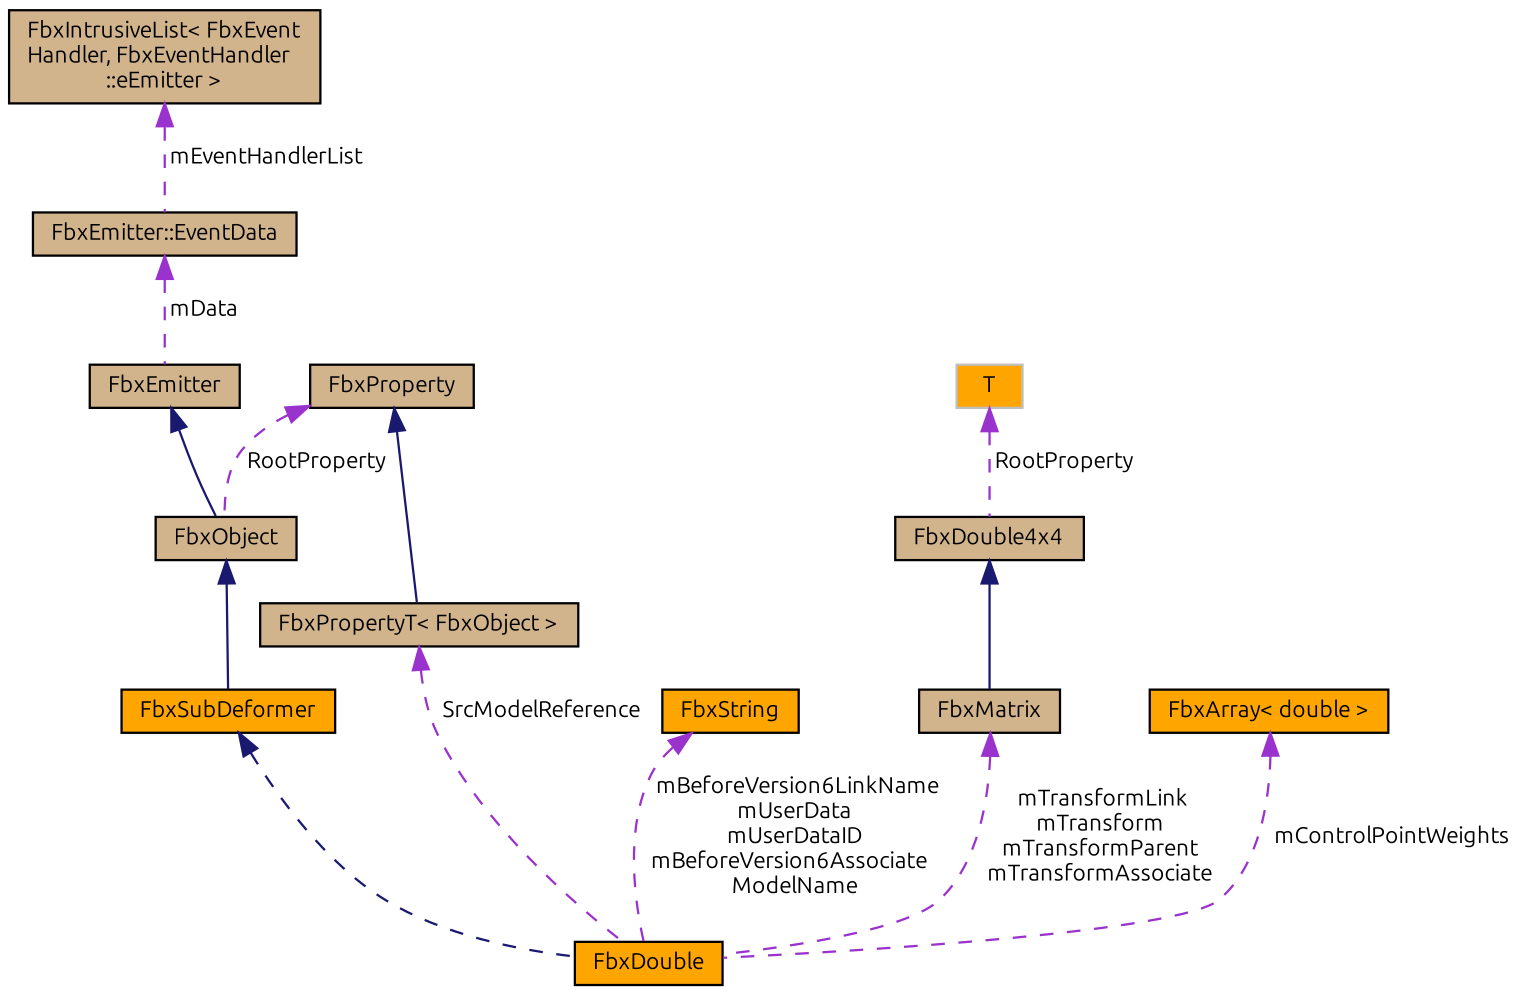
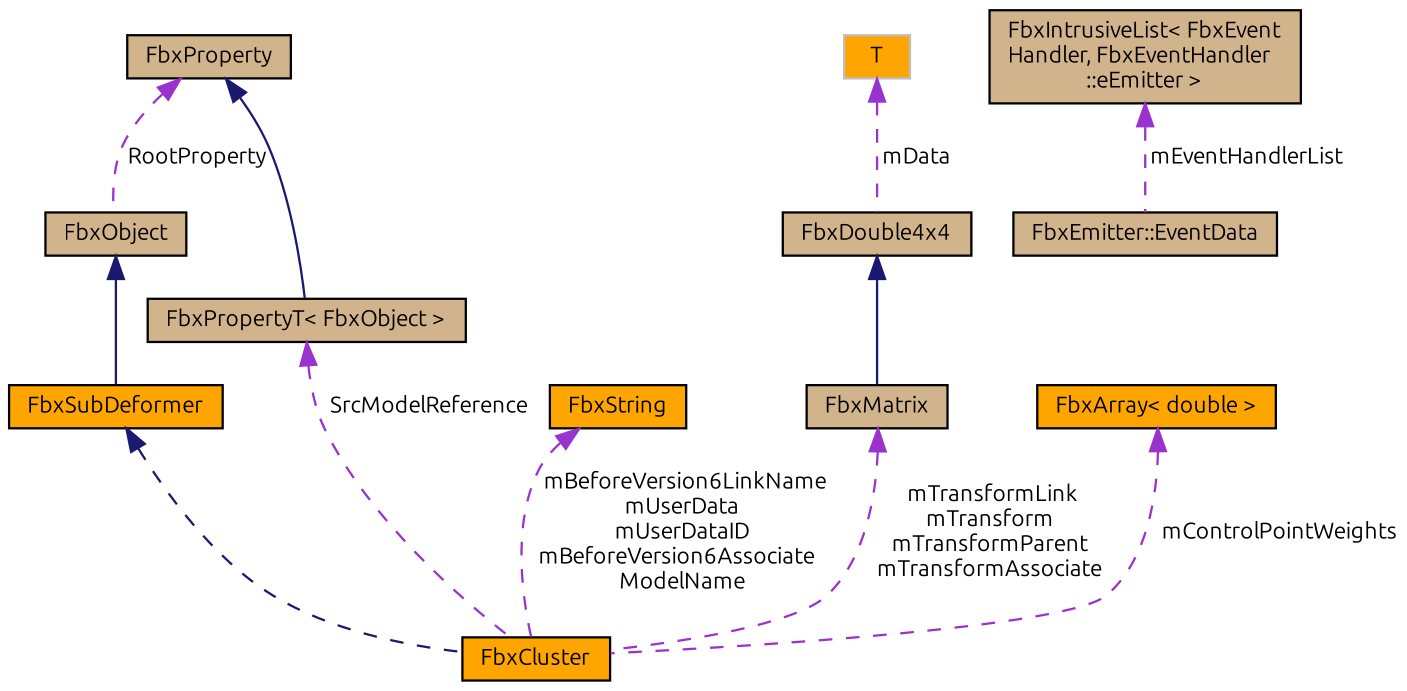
(165, 386) -> none
(1062, 462) -> (915, 158)
(649, 963) -> (536, 659)
